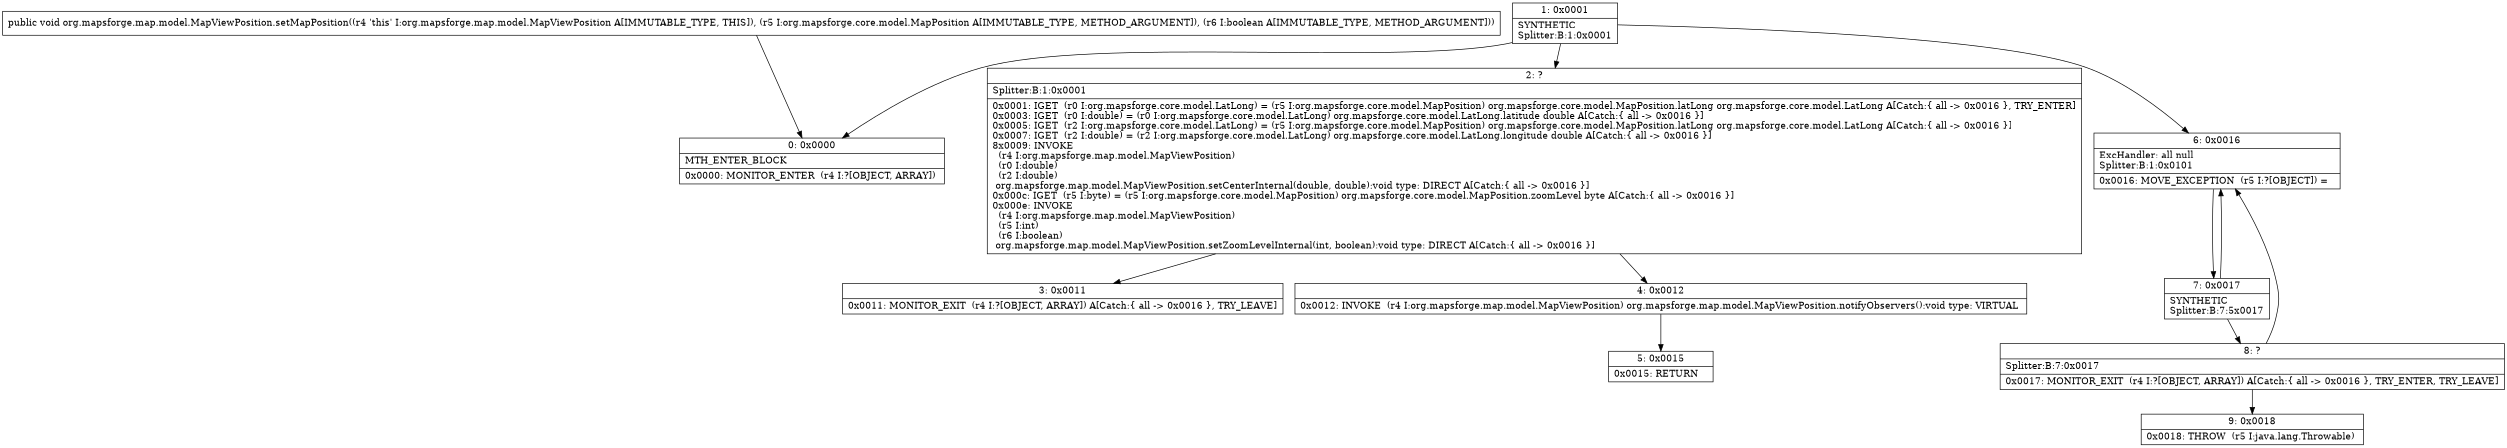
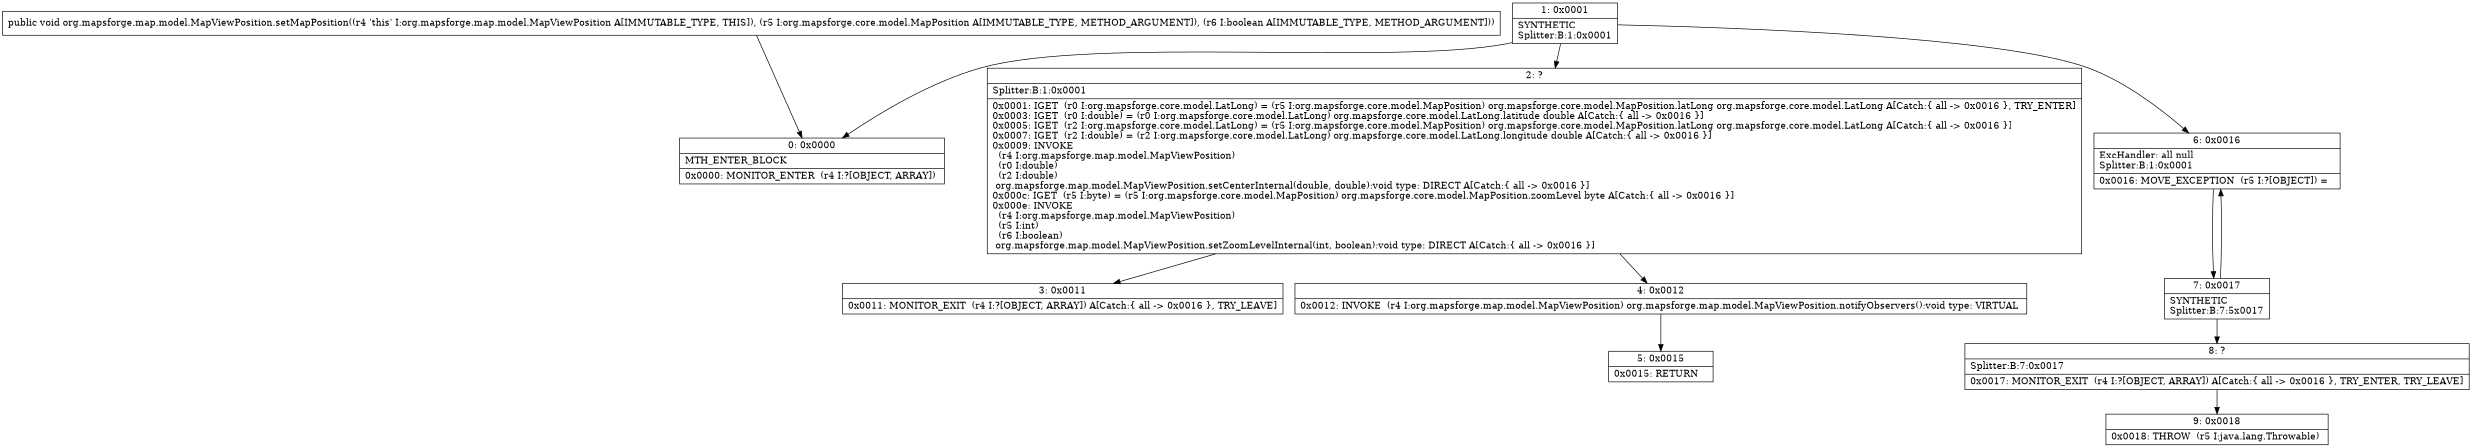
(1036, 146) -> (1036, 146)
(2147, 166) -> (2147, 166)
(2272, 267) -> none
